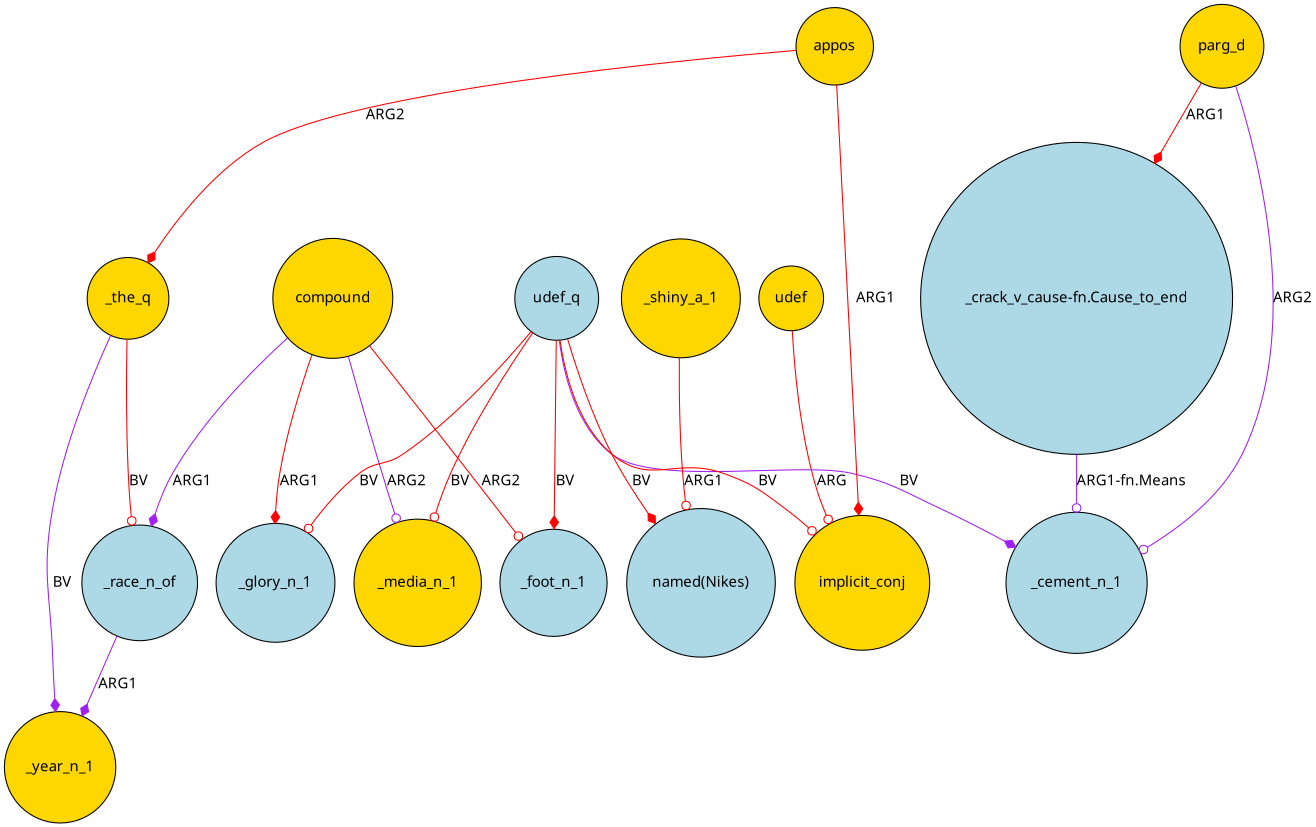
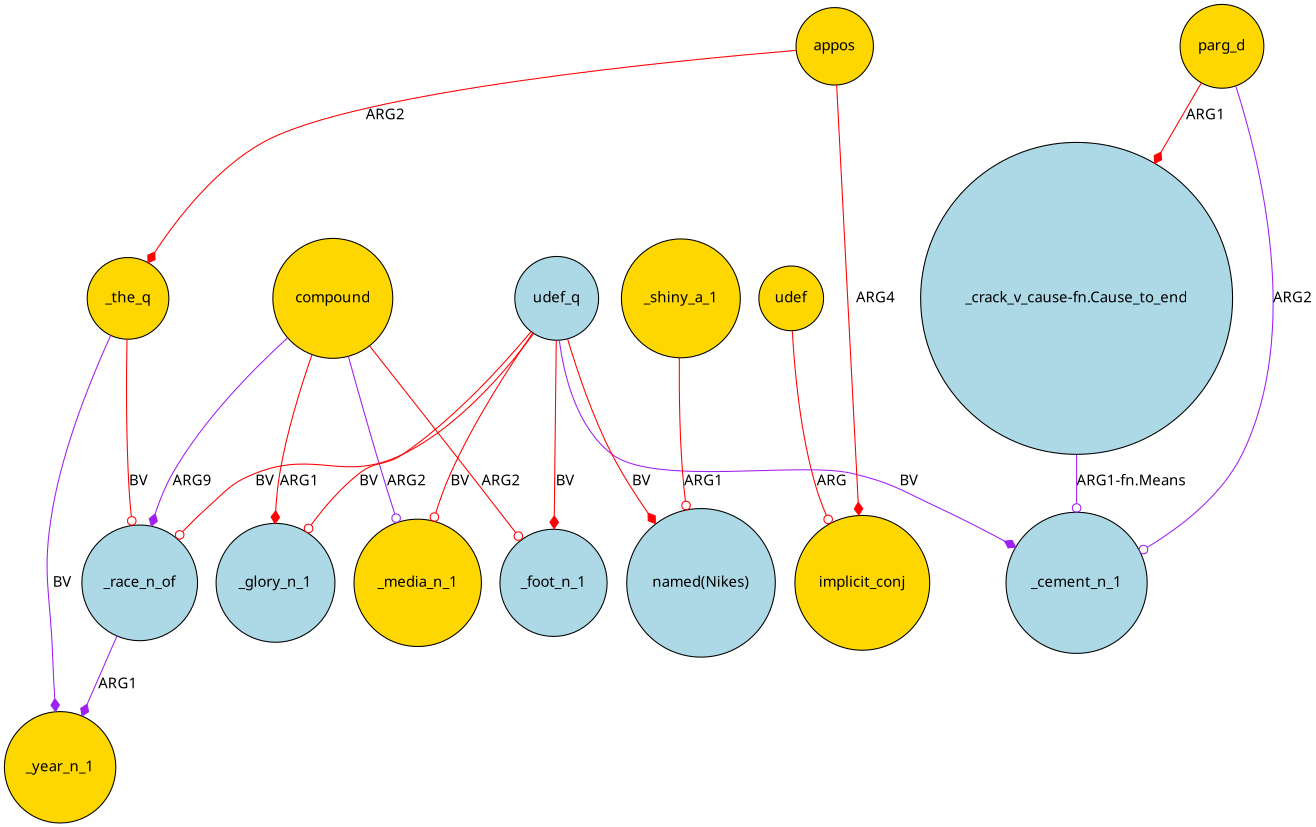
(876, 298) -> (876, 298)
(738, 479) -> (351, 467)
(192, 481) -> (192, 481)
